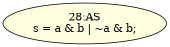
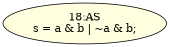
(85, 23) -> (85, 23)
